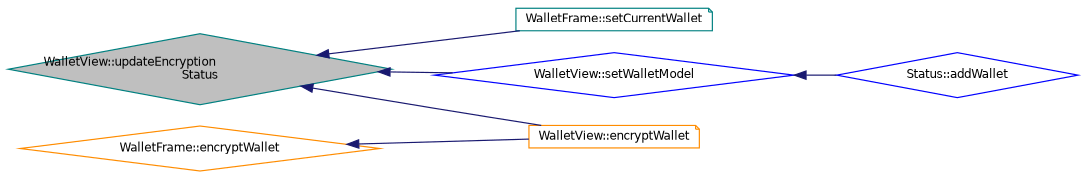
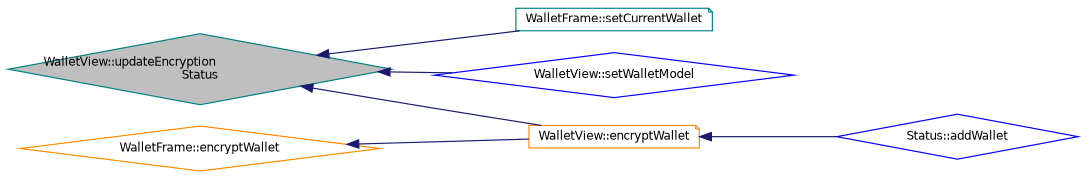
(821, 75) -> (774, 137)
